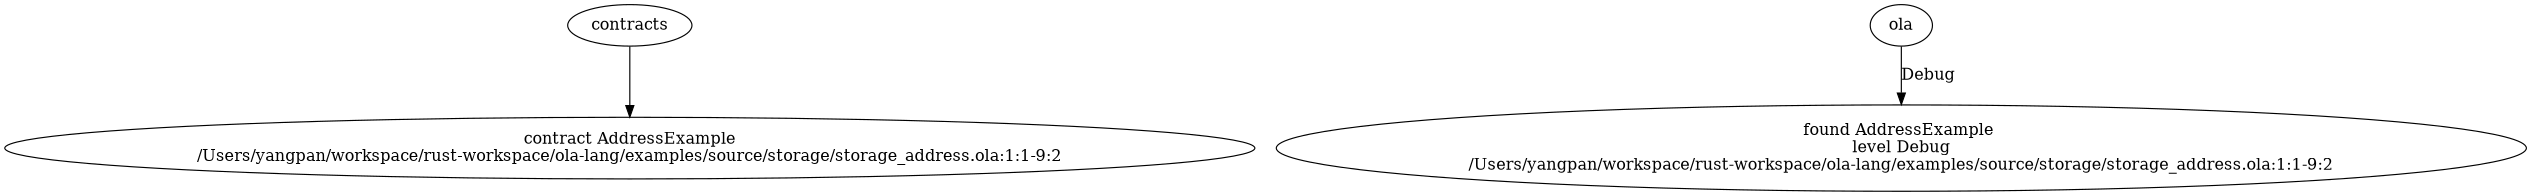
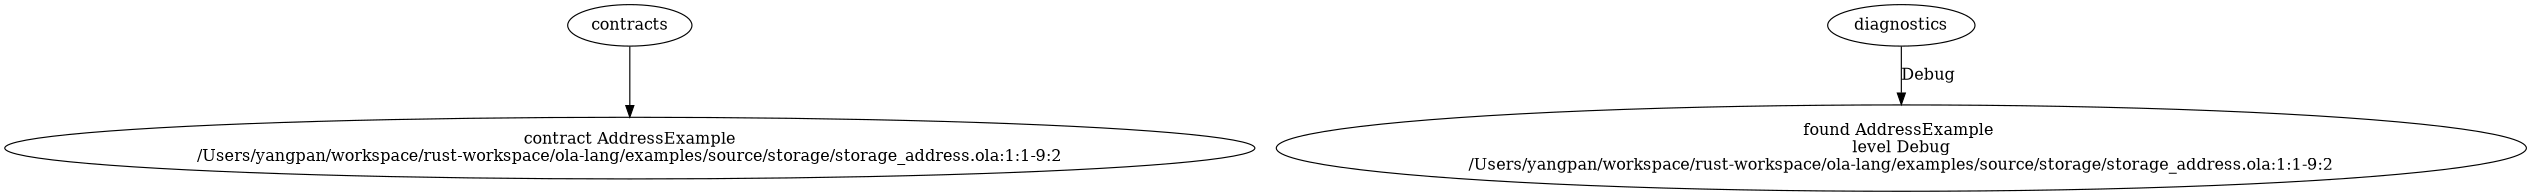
(1901, 25) -> (1901, 25)
